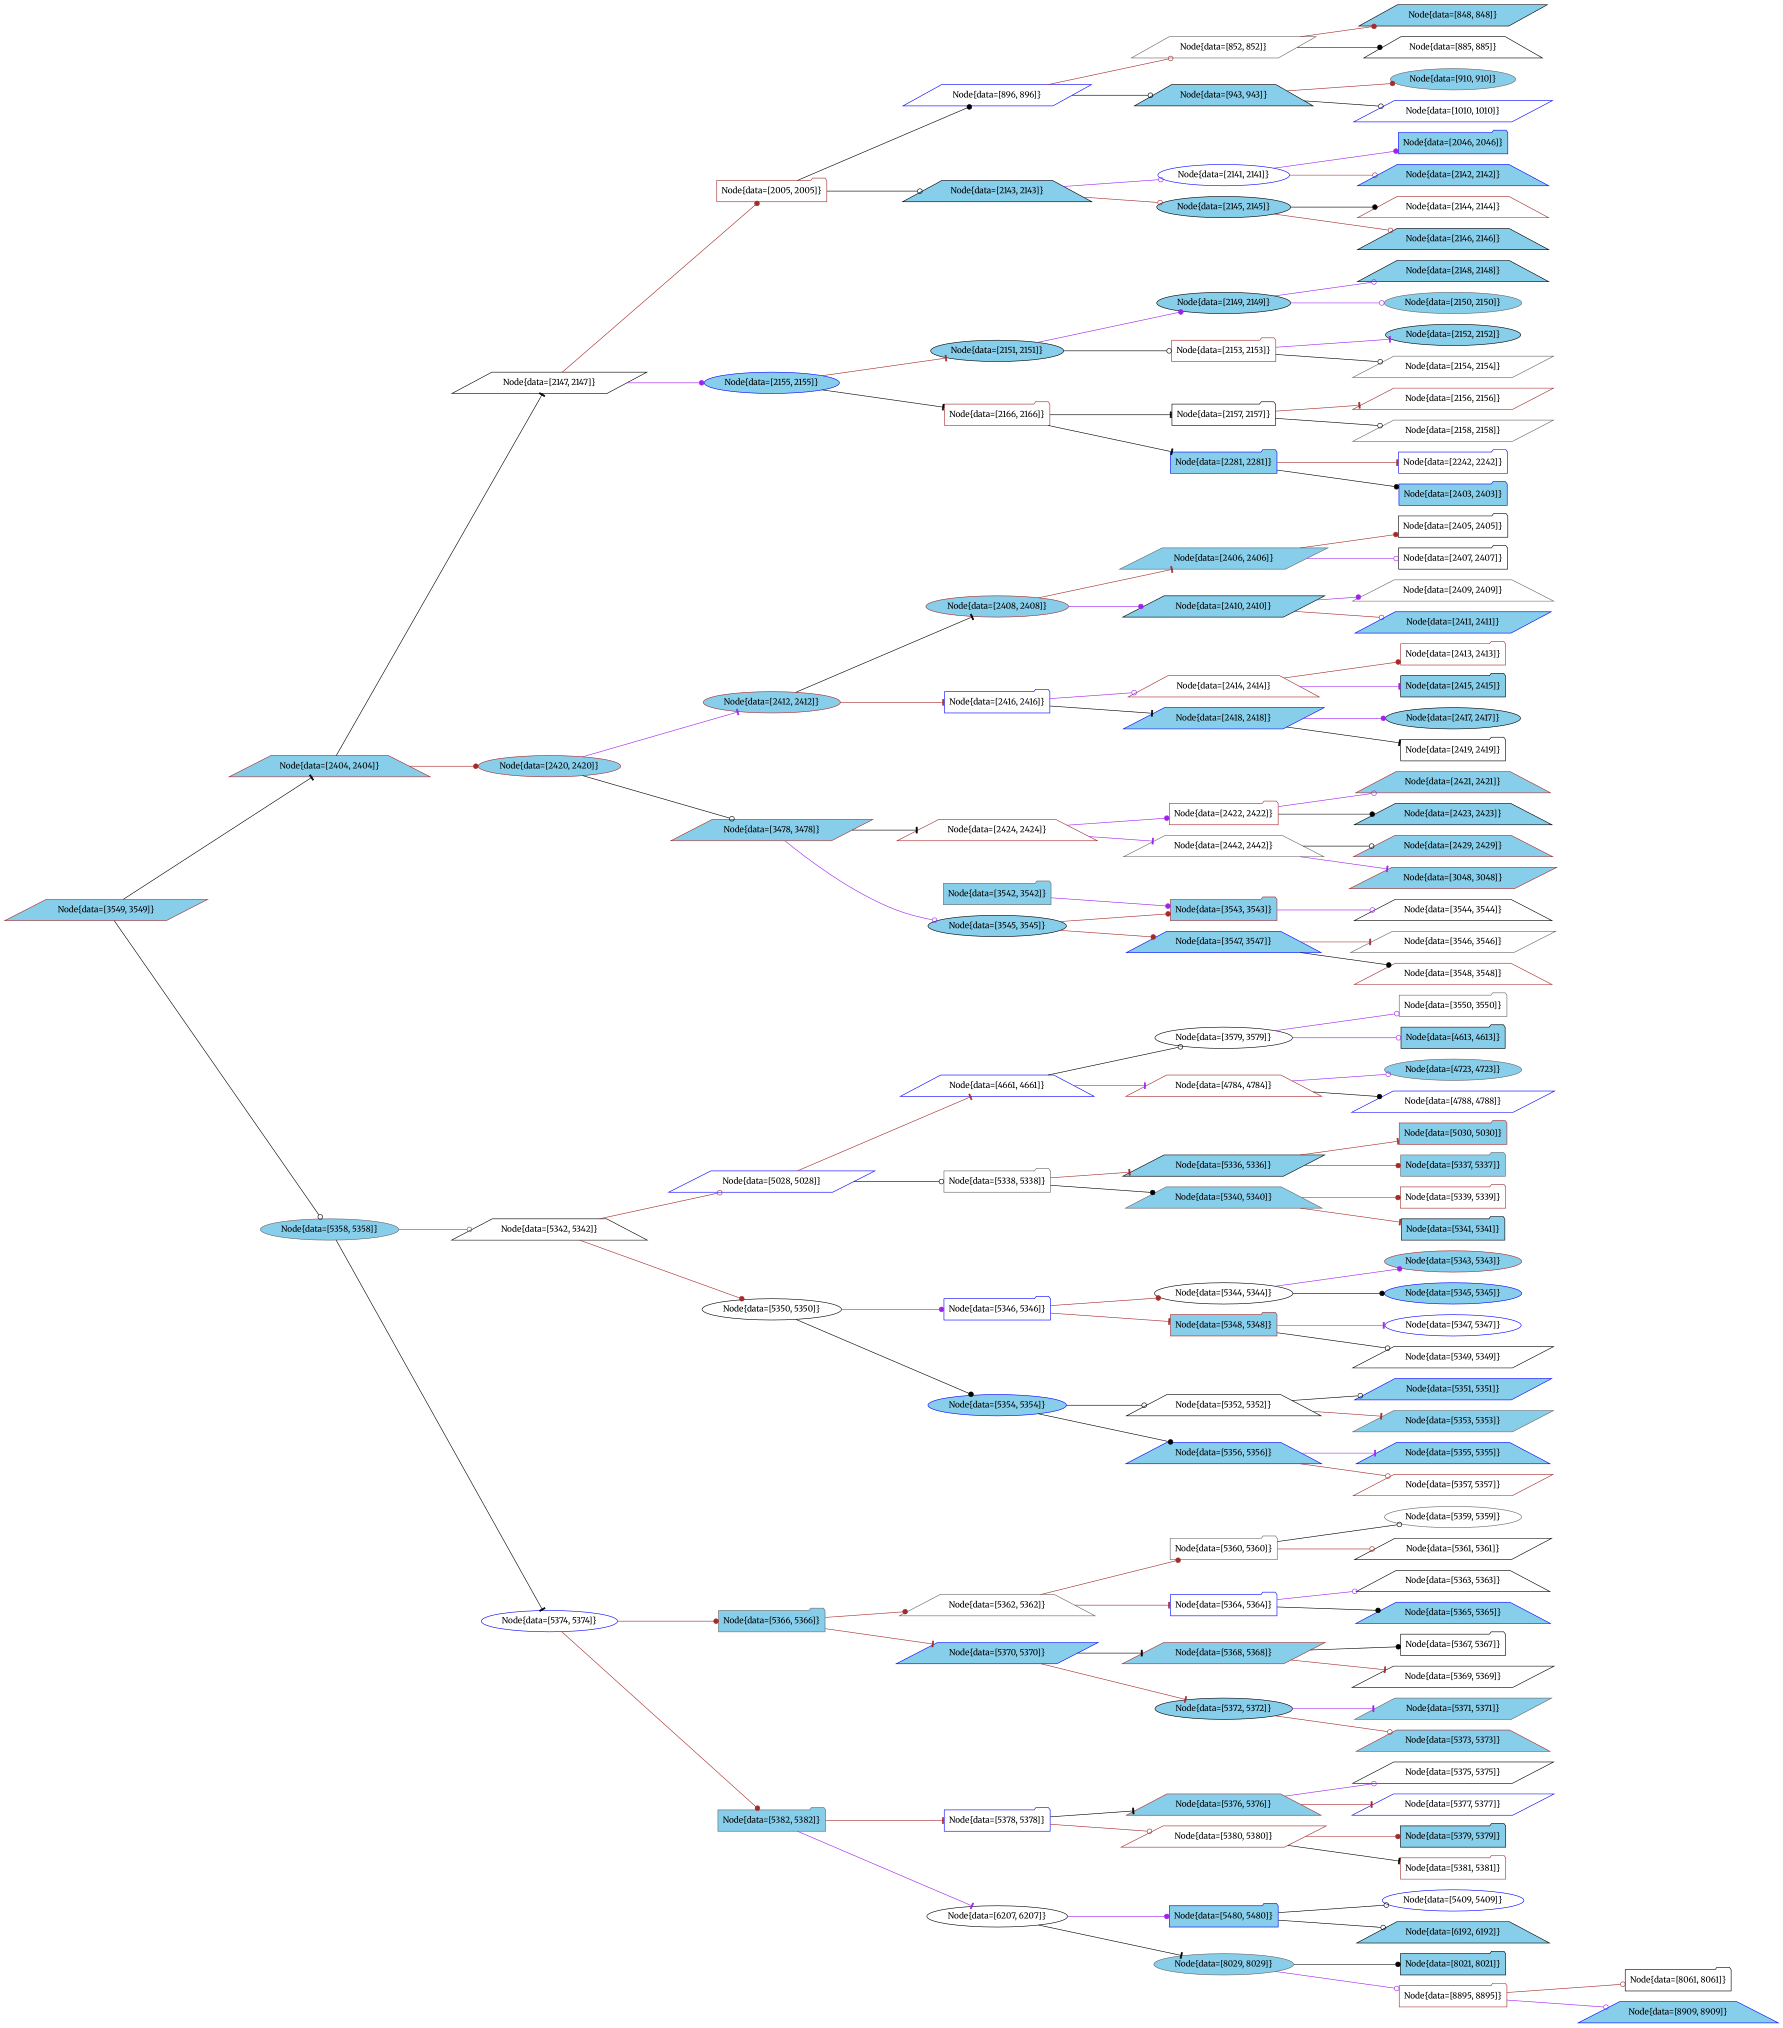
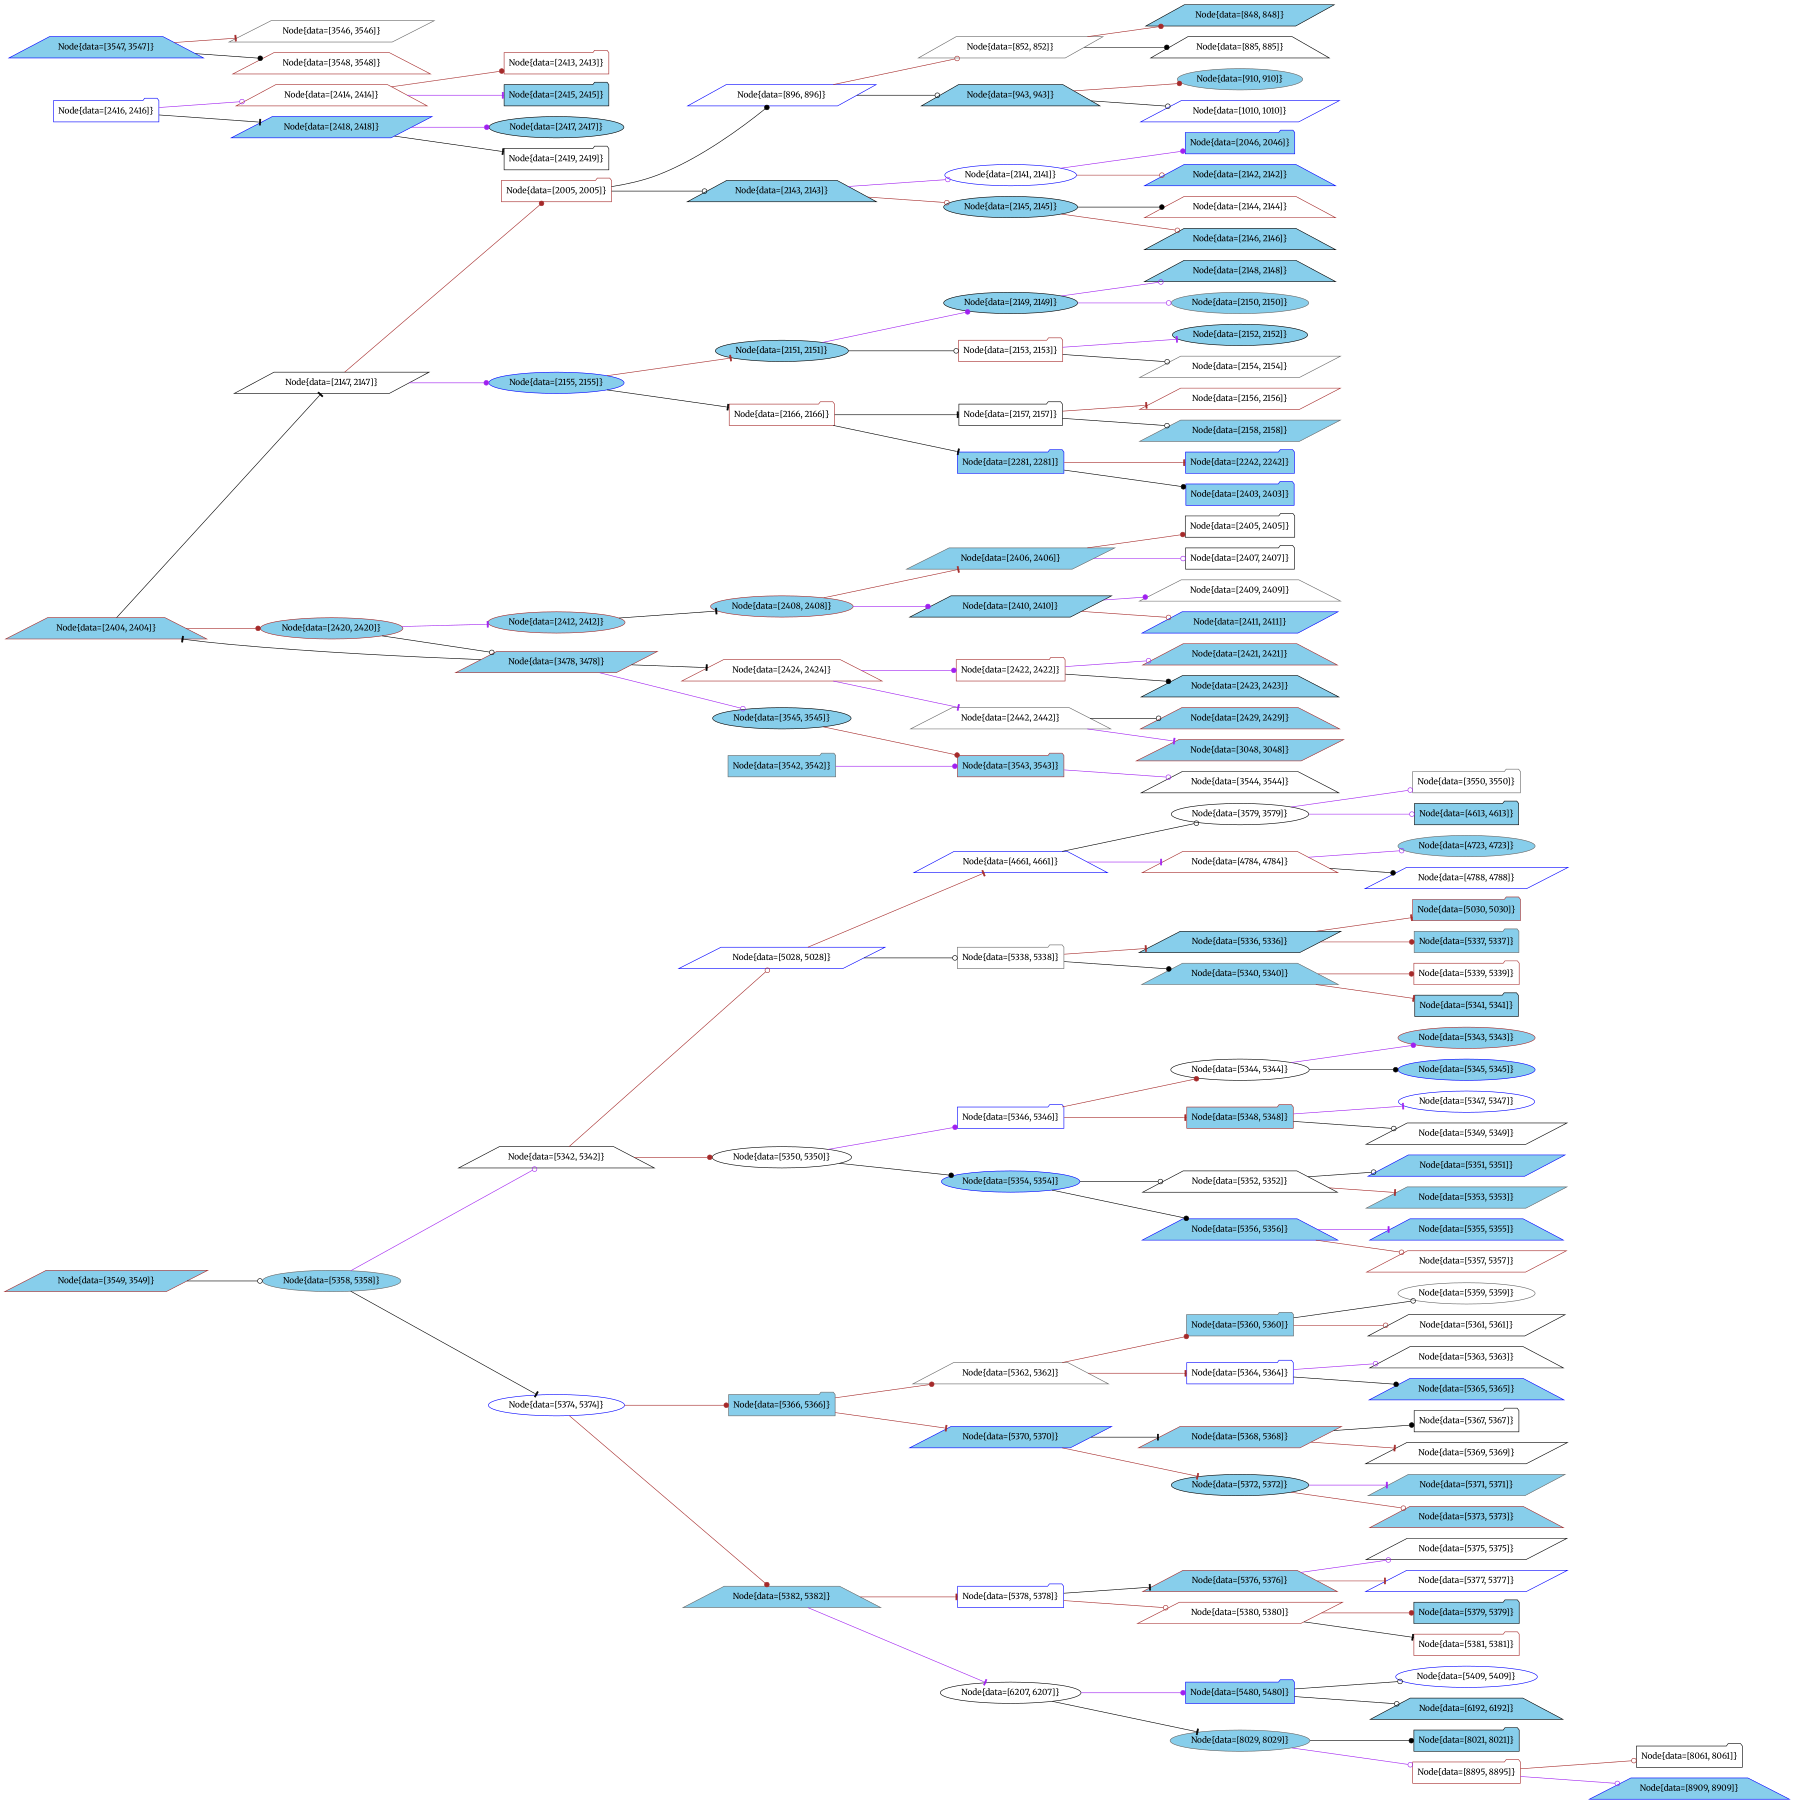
(1453, 431) -> (1240, 431)
(1453, 463) -> (1240, 463)
(891, 702) -> none
(217, 839) -> (332, 652)
(1106, 934) -> none
(1224, 1549) -> (1240, 1325)
(772, 1821) -> (782, 1597)
